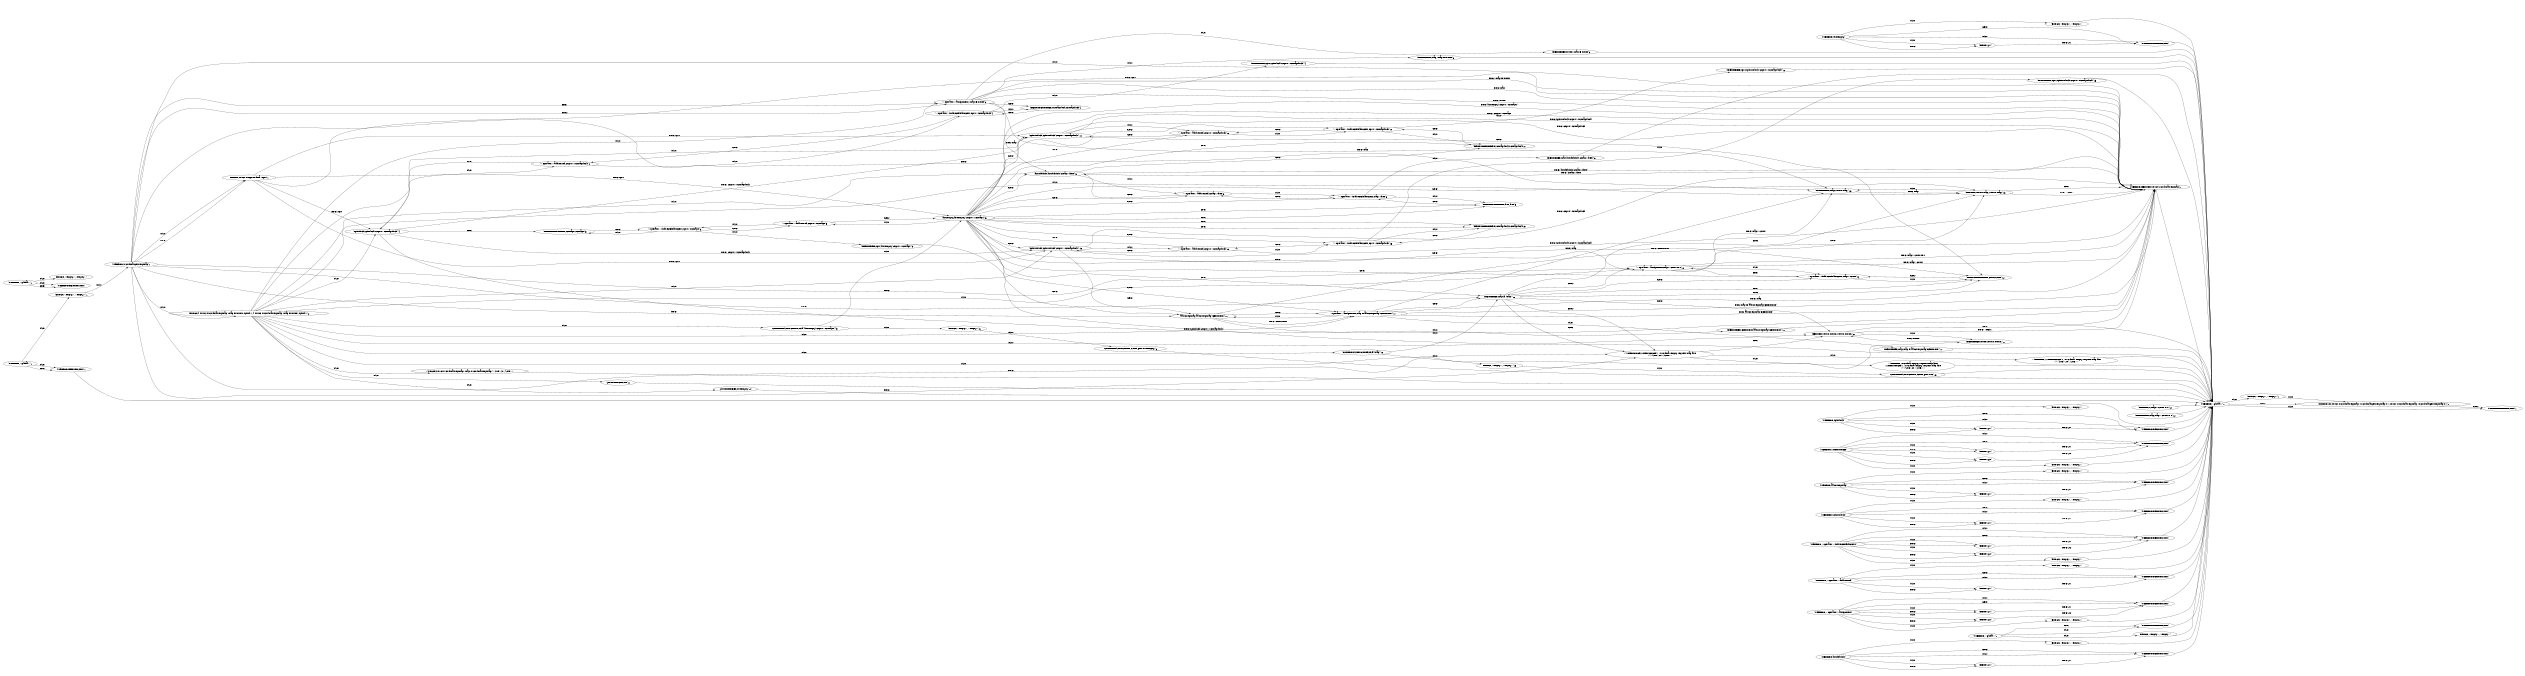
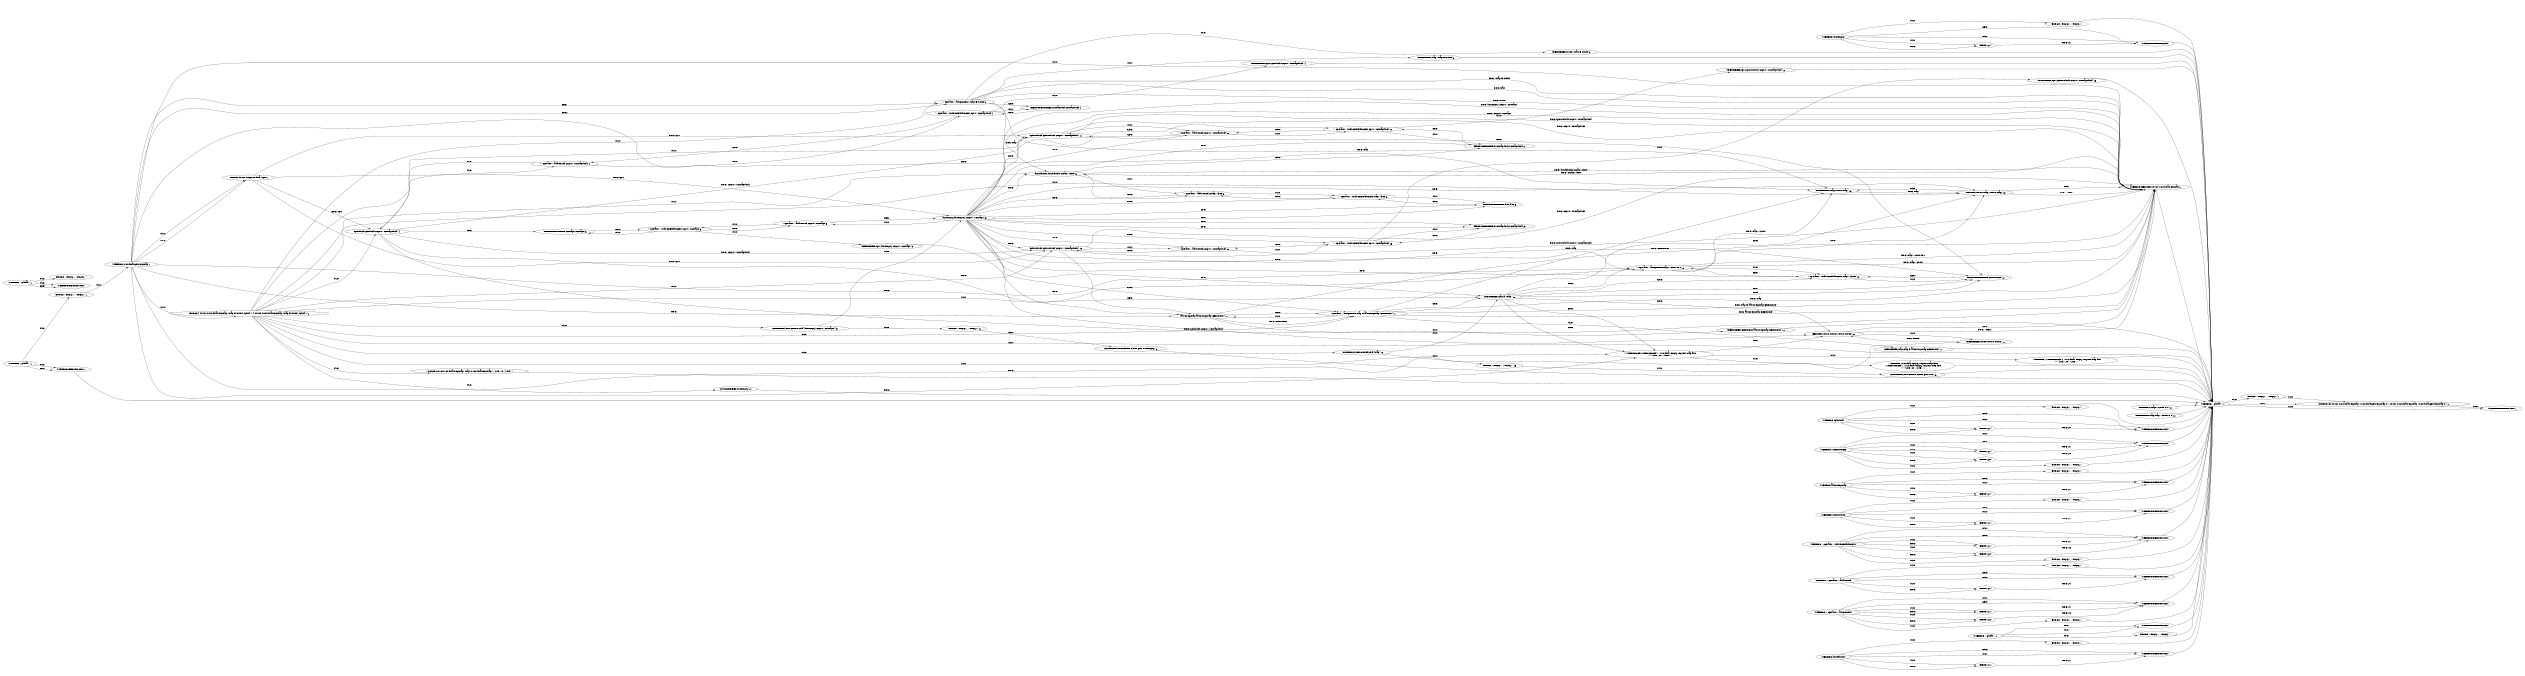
(1227, 78) -> none
(1571, 158) -> none
(814, 308) -> (926, 276)
(618, 383) -> none
